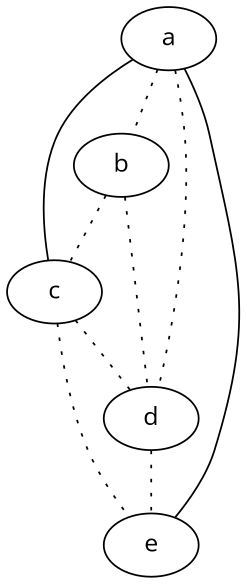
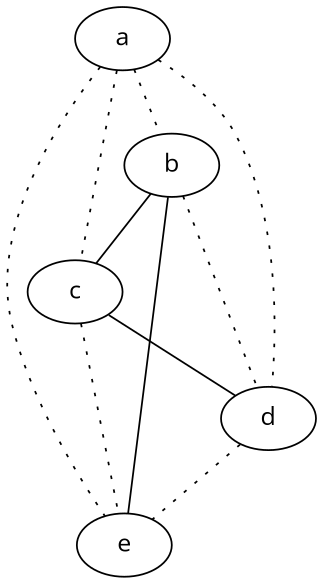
(54, 144) -> (99, 165)
(88, 229) -> (123, 229)
(239, 296) -> (8, 291)
(103, 355) -> (172, 355)
none -> (148, 355)
